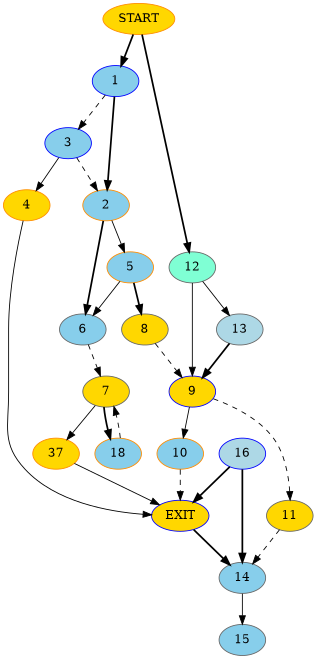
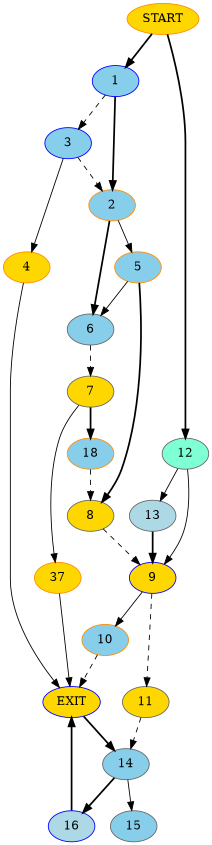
(119, 426) -> (91, 480)
(242, 511) -> (102, 792)
